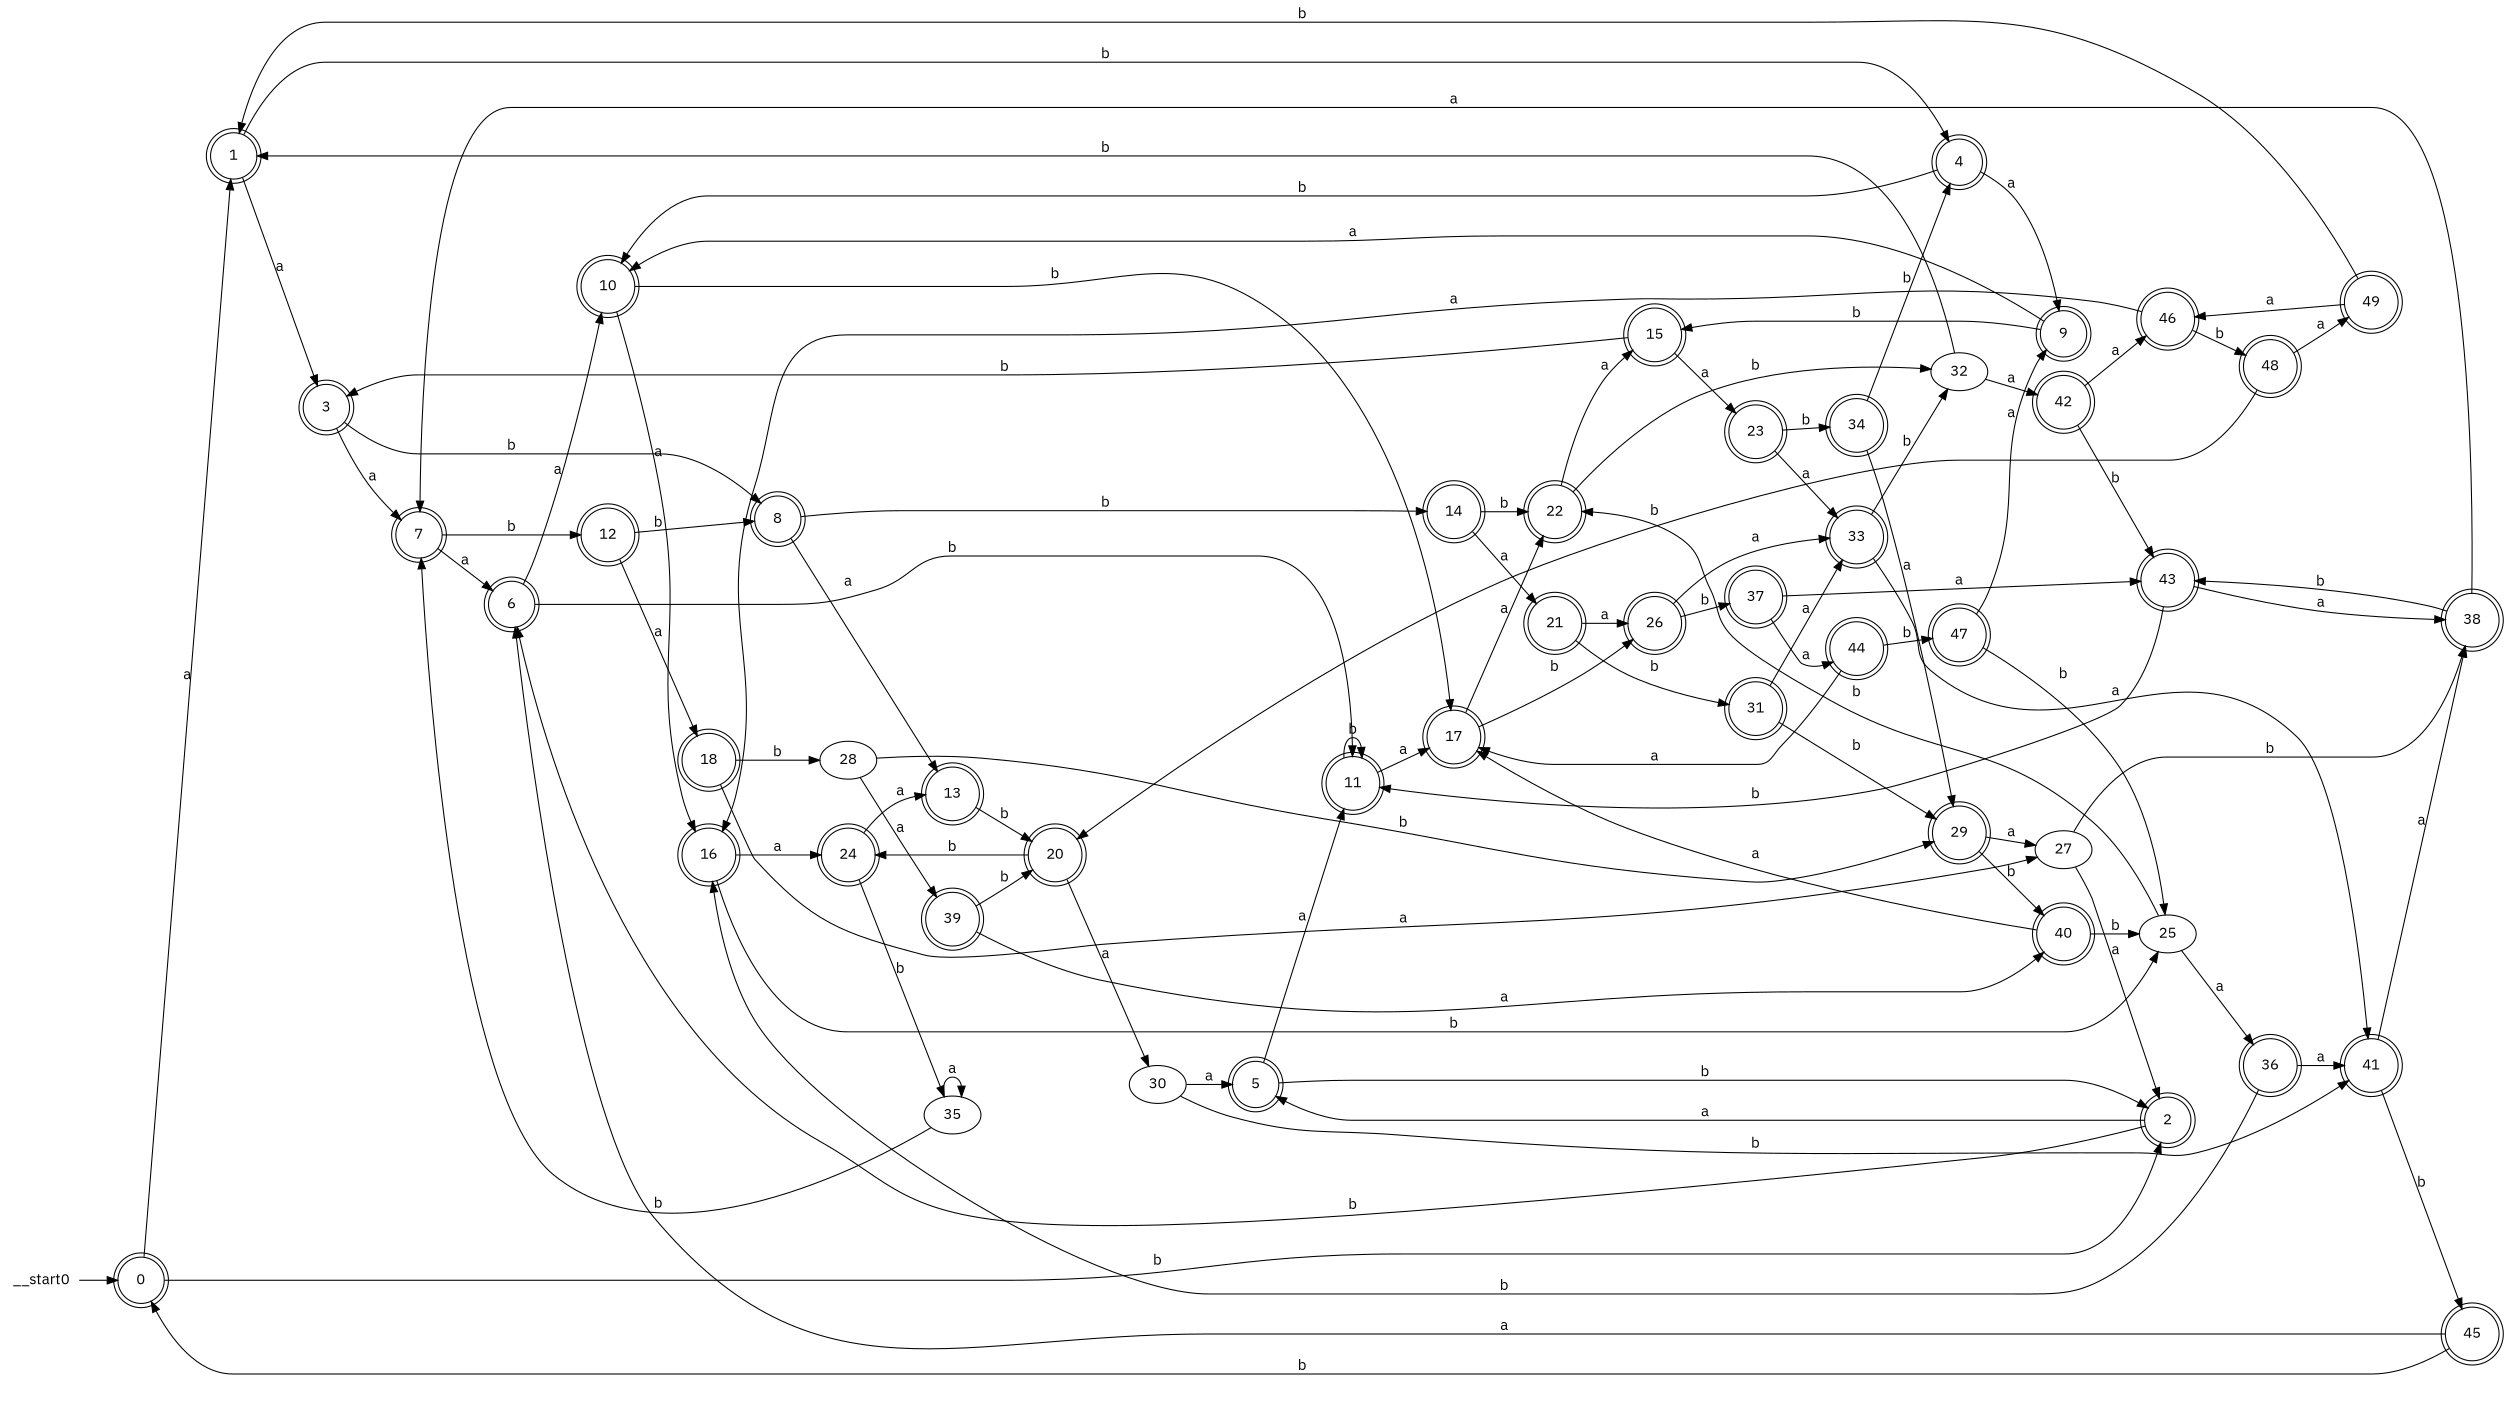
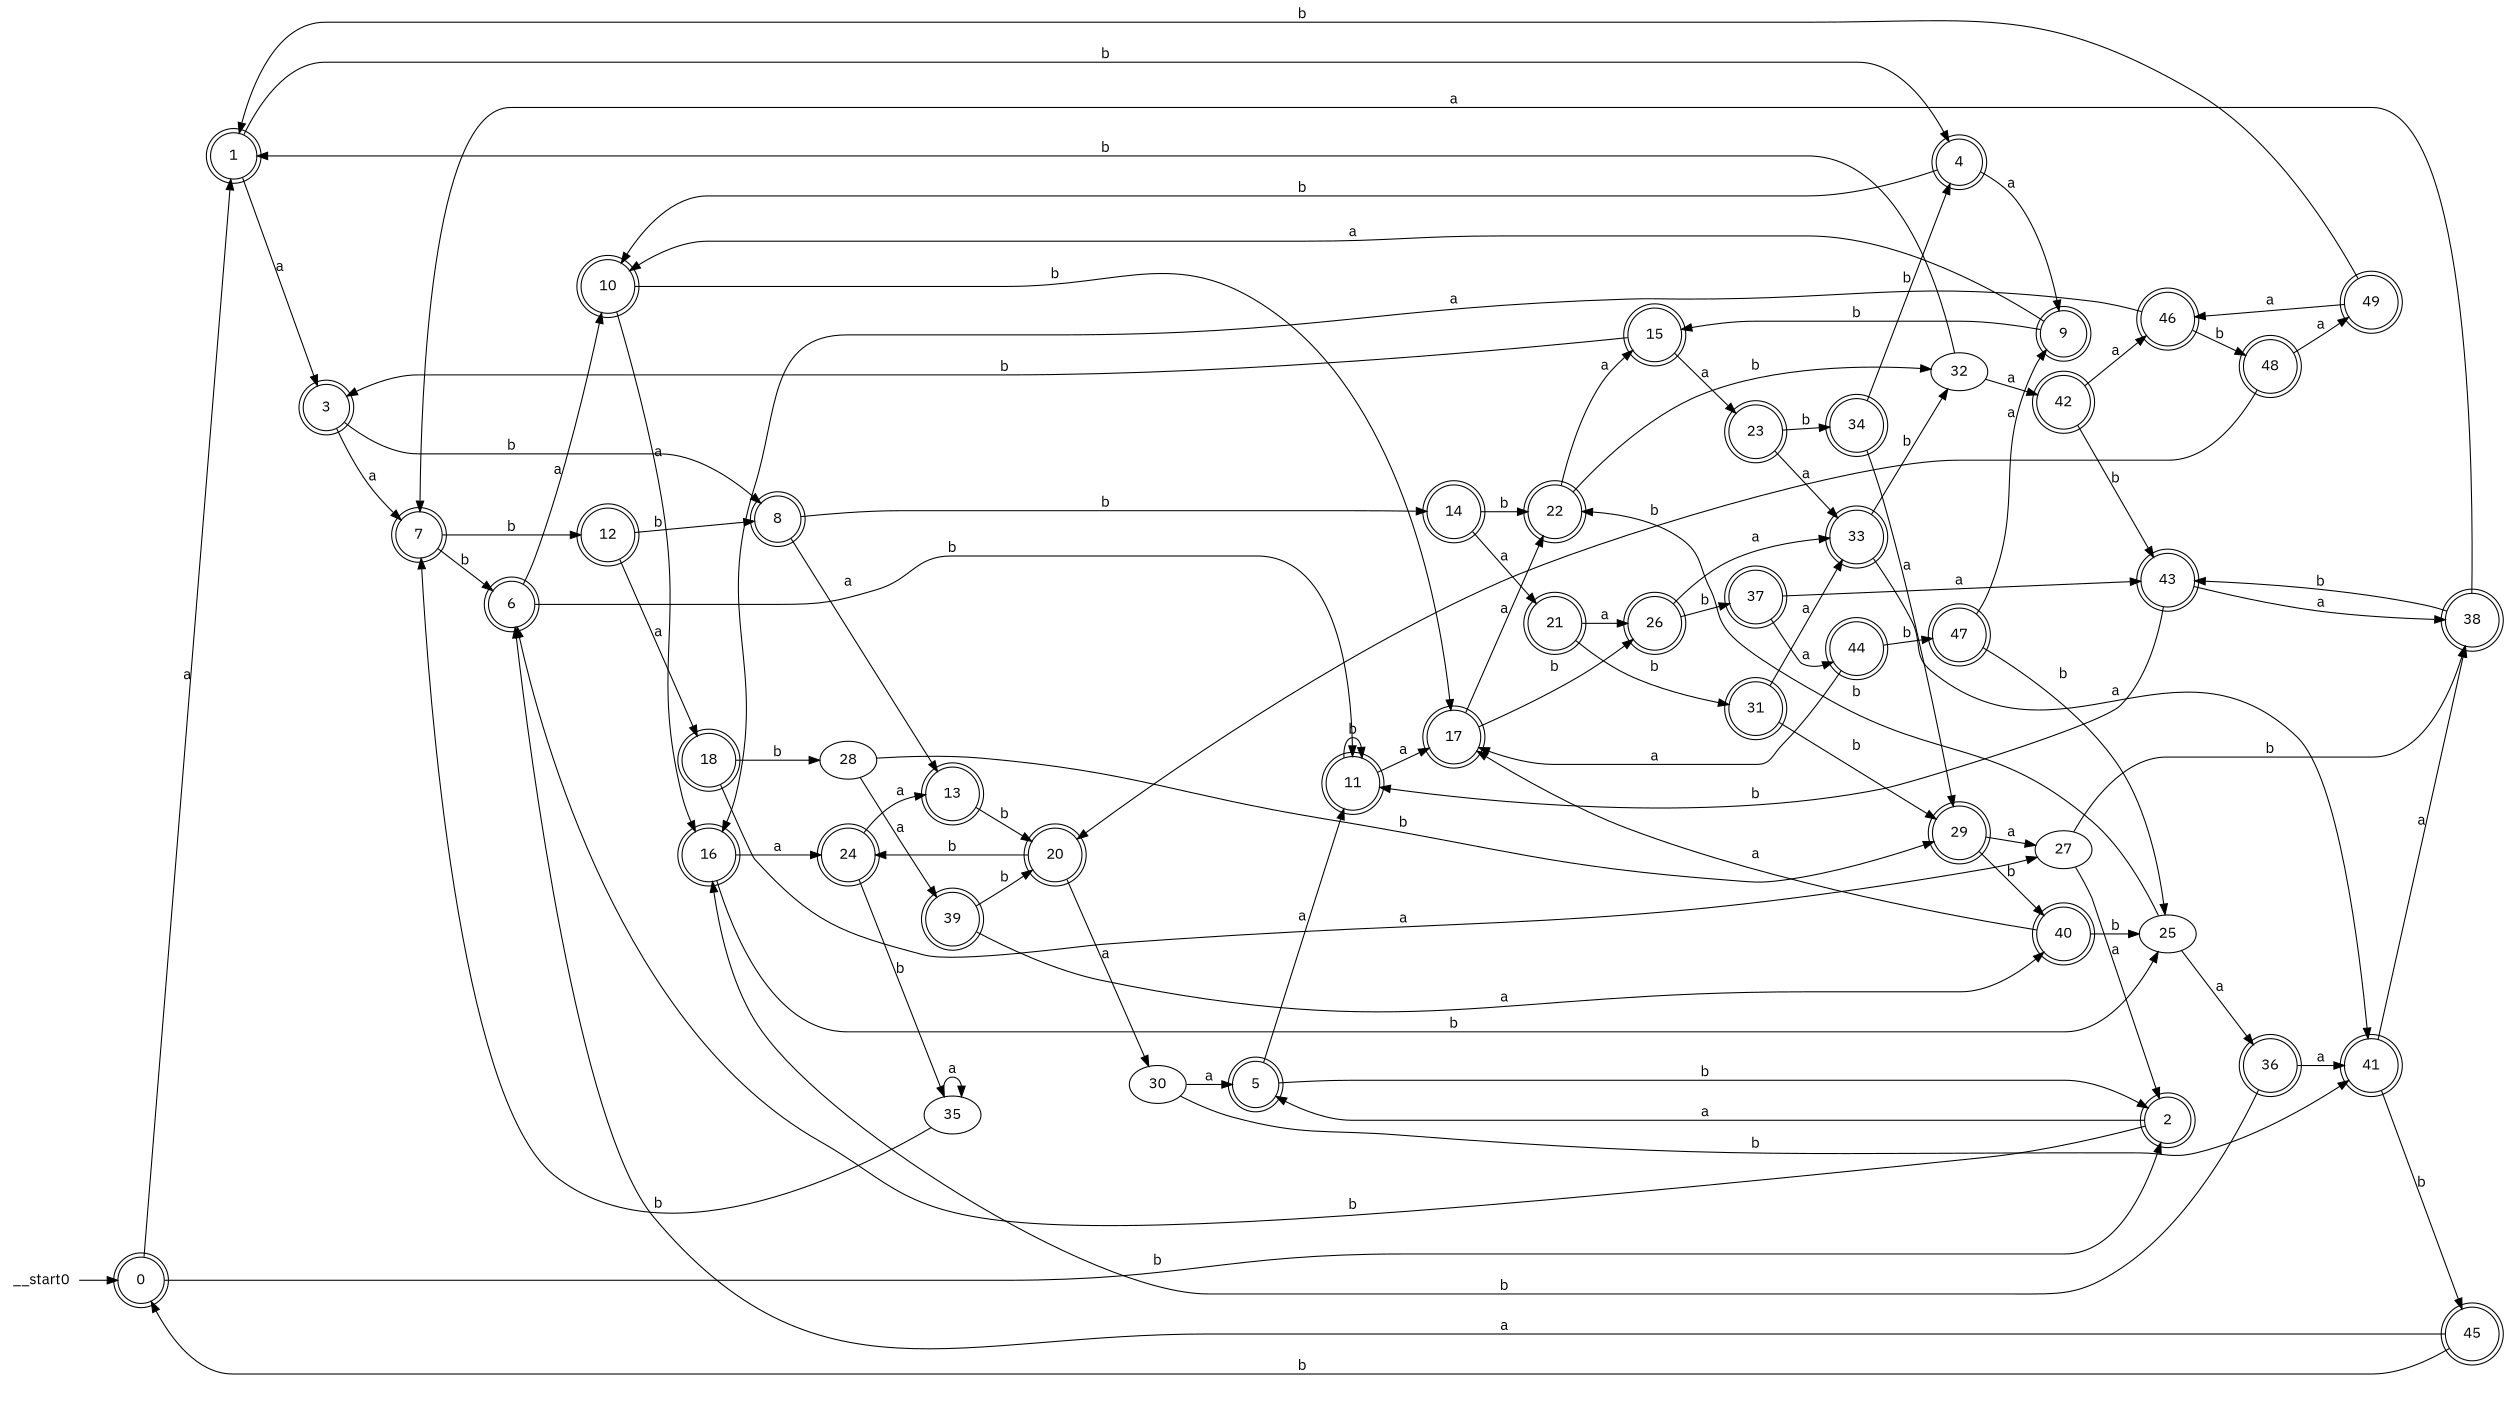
(465, 561) -> (465, 561)
